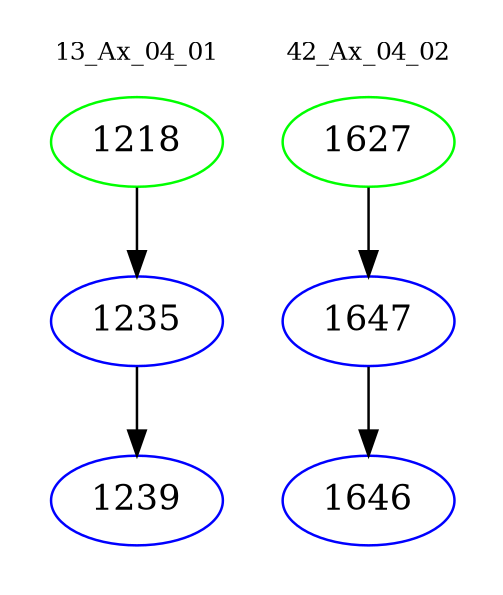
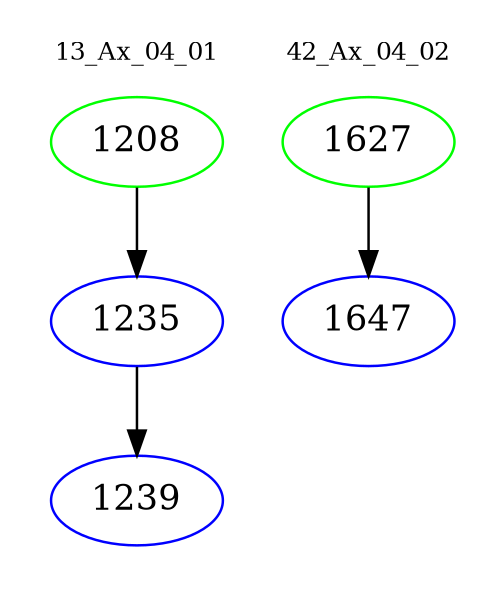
(137, 142) -> (137, 142)
(369, 501) -> none
